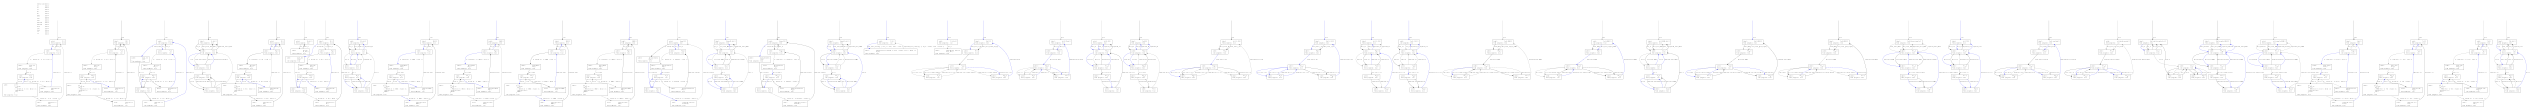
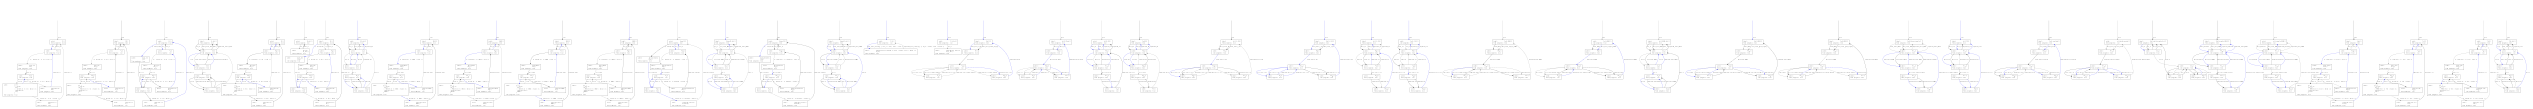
(43, 19) -> none
